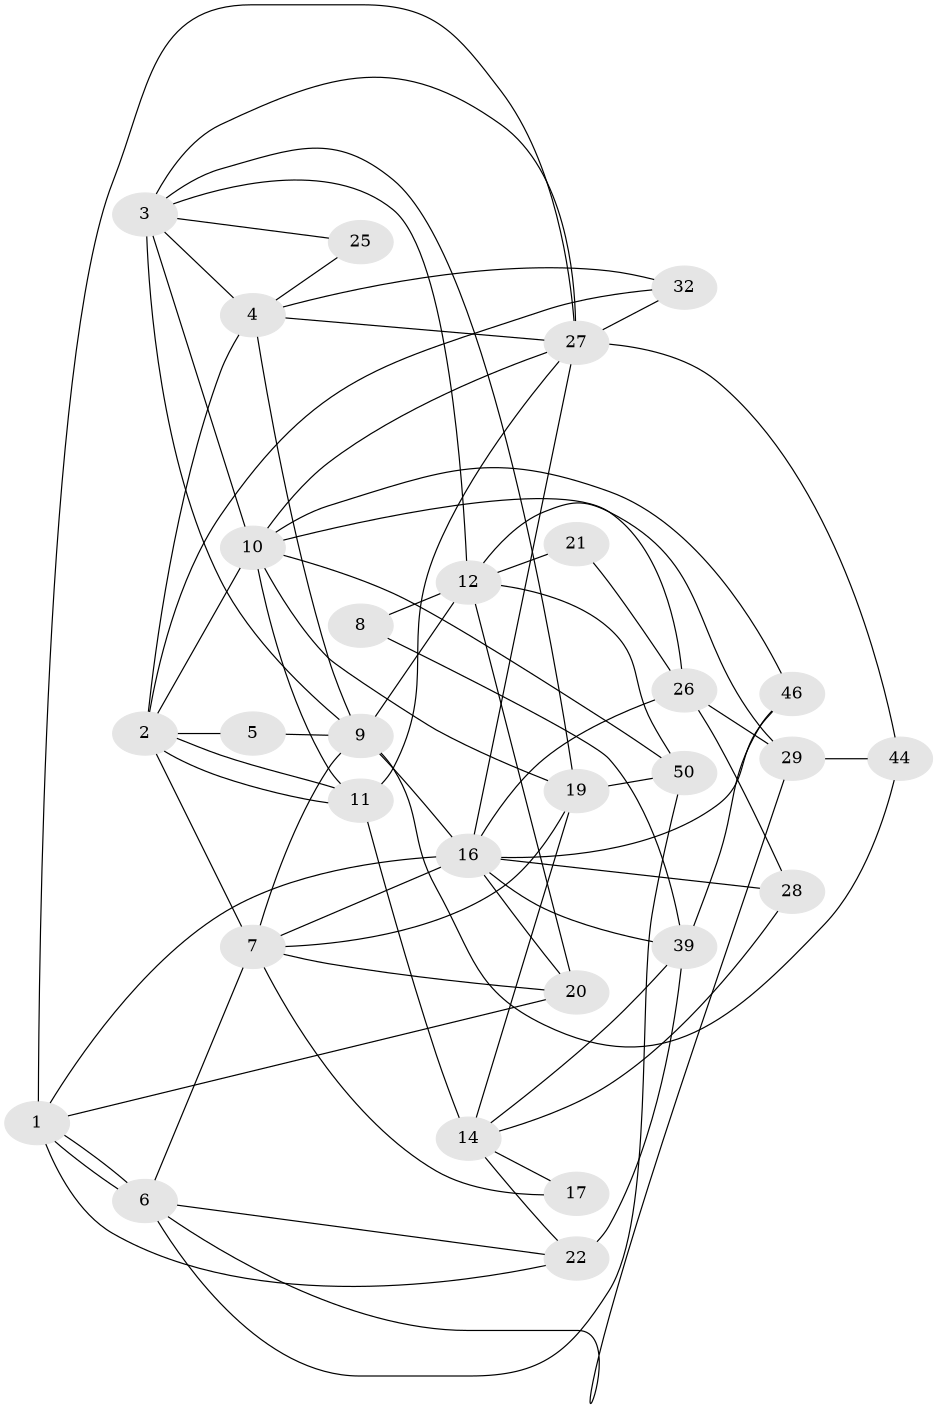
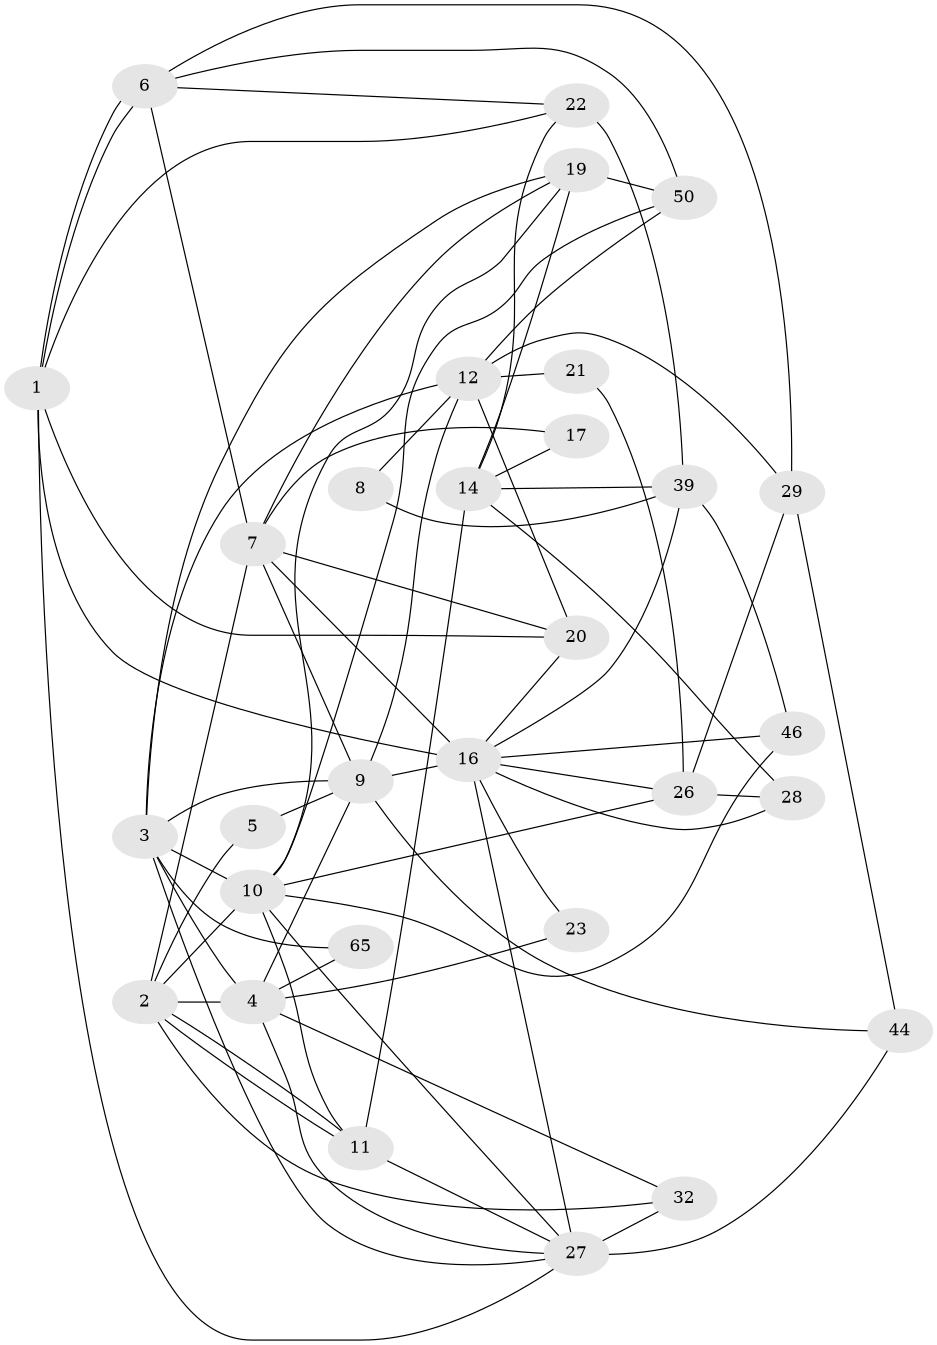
(361, 242) -> (361, 947)
none -> (577, 930)
